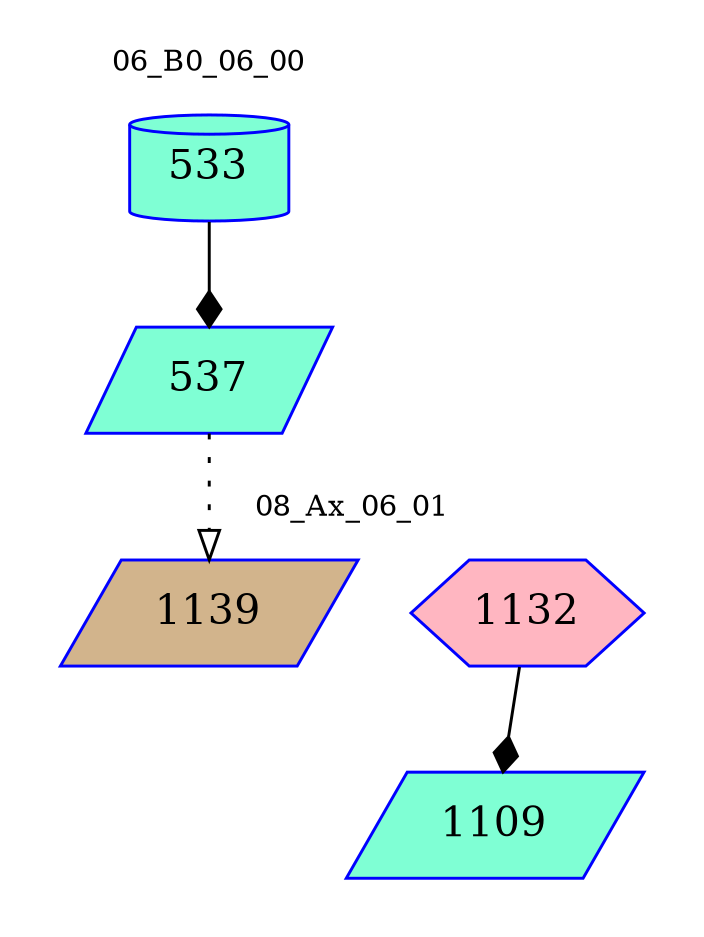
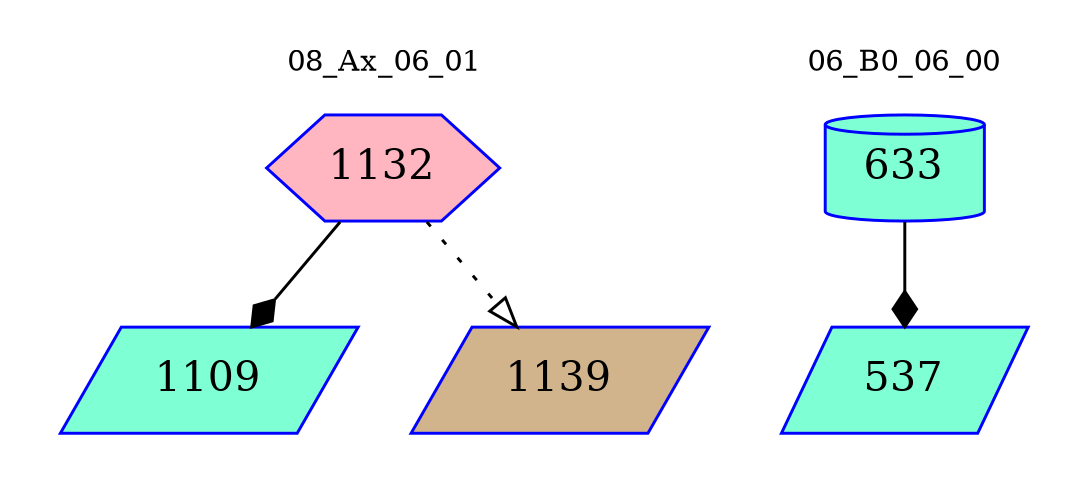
(209, 168) -> (905, 168)
(209, 498) -> (462, 263)
